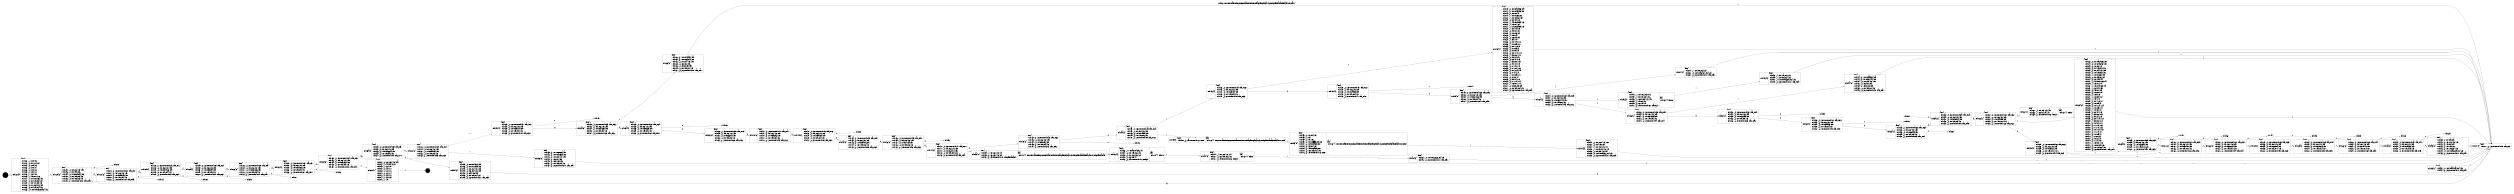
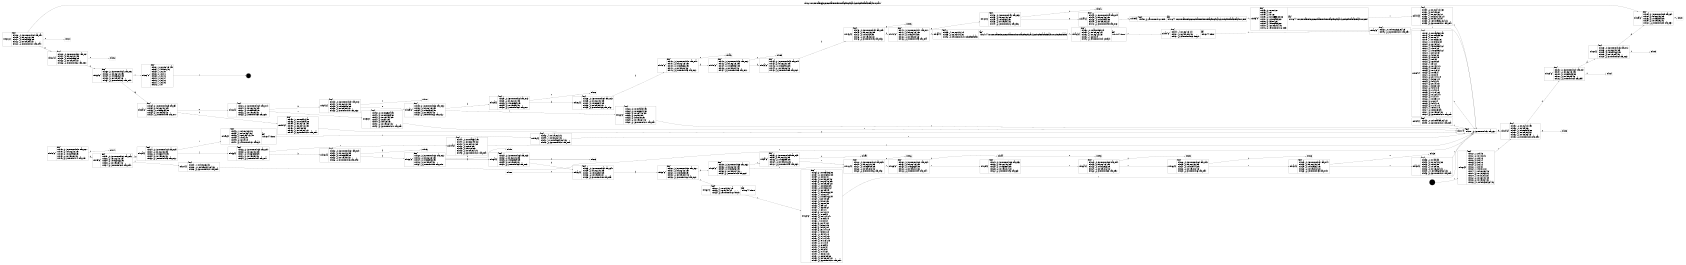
none -> (729, 56)
(1227, 92) -> none
(2045, 122) -> (773, 203)
(227, 170) -> (828, 5)
